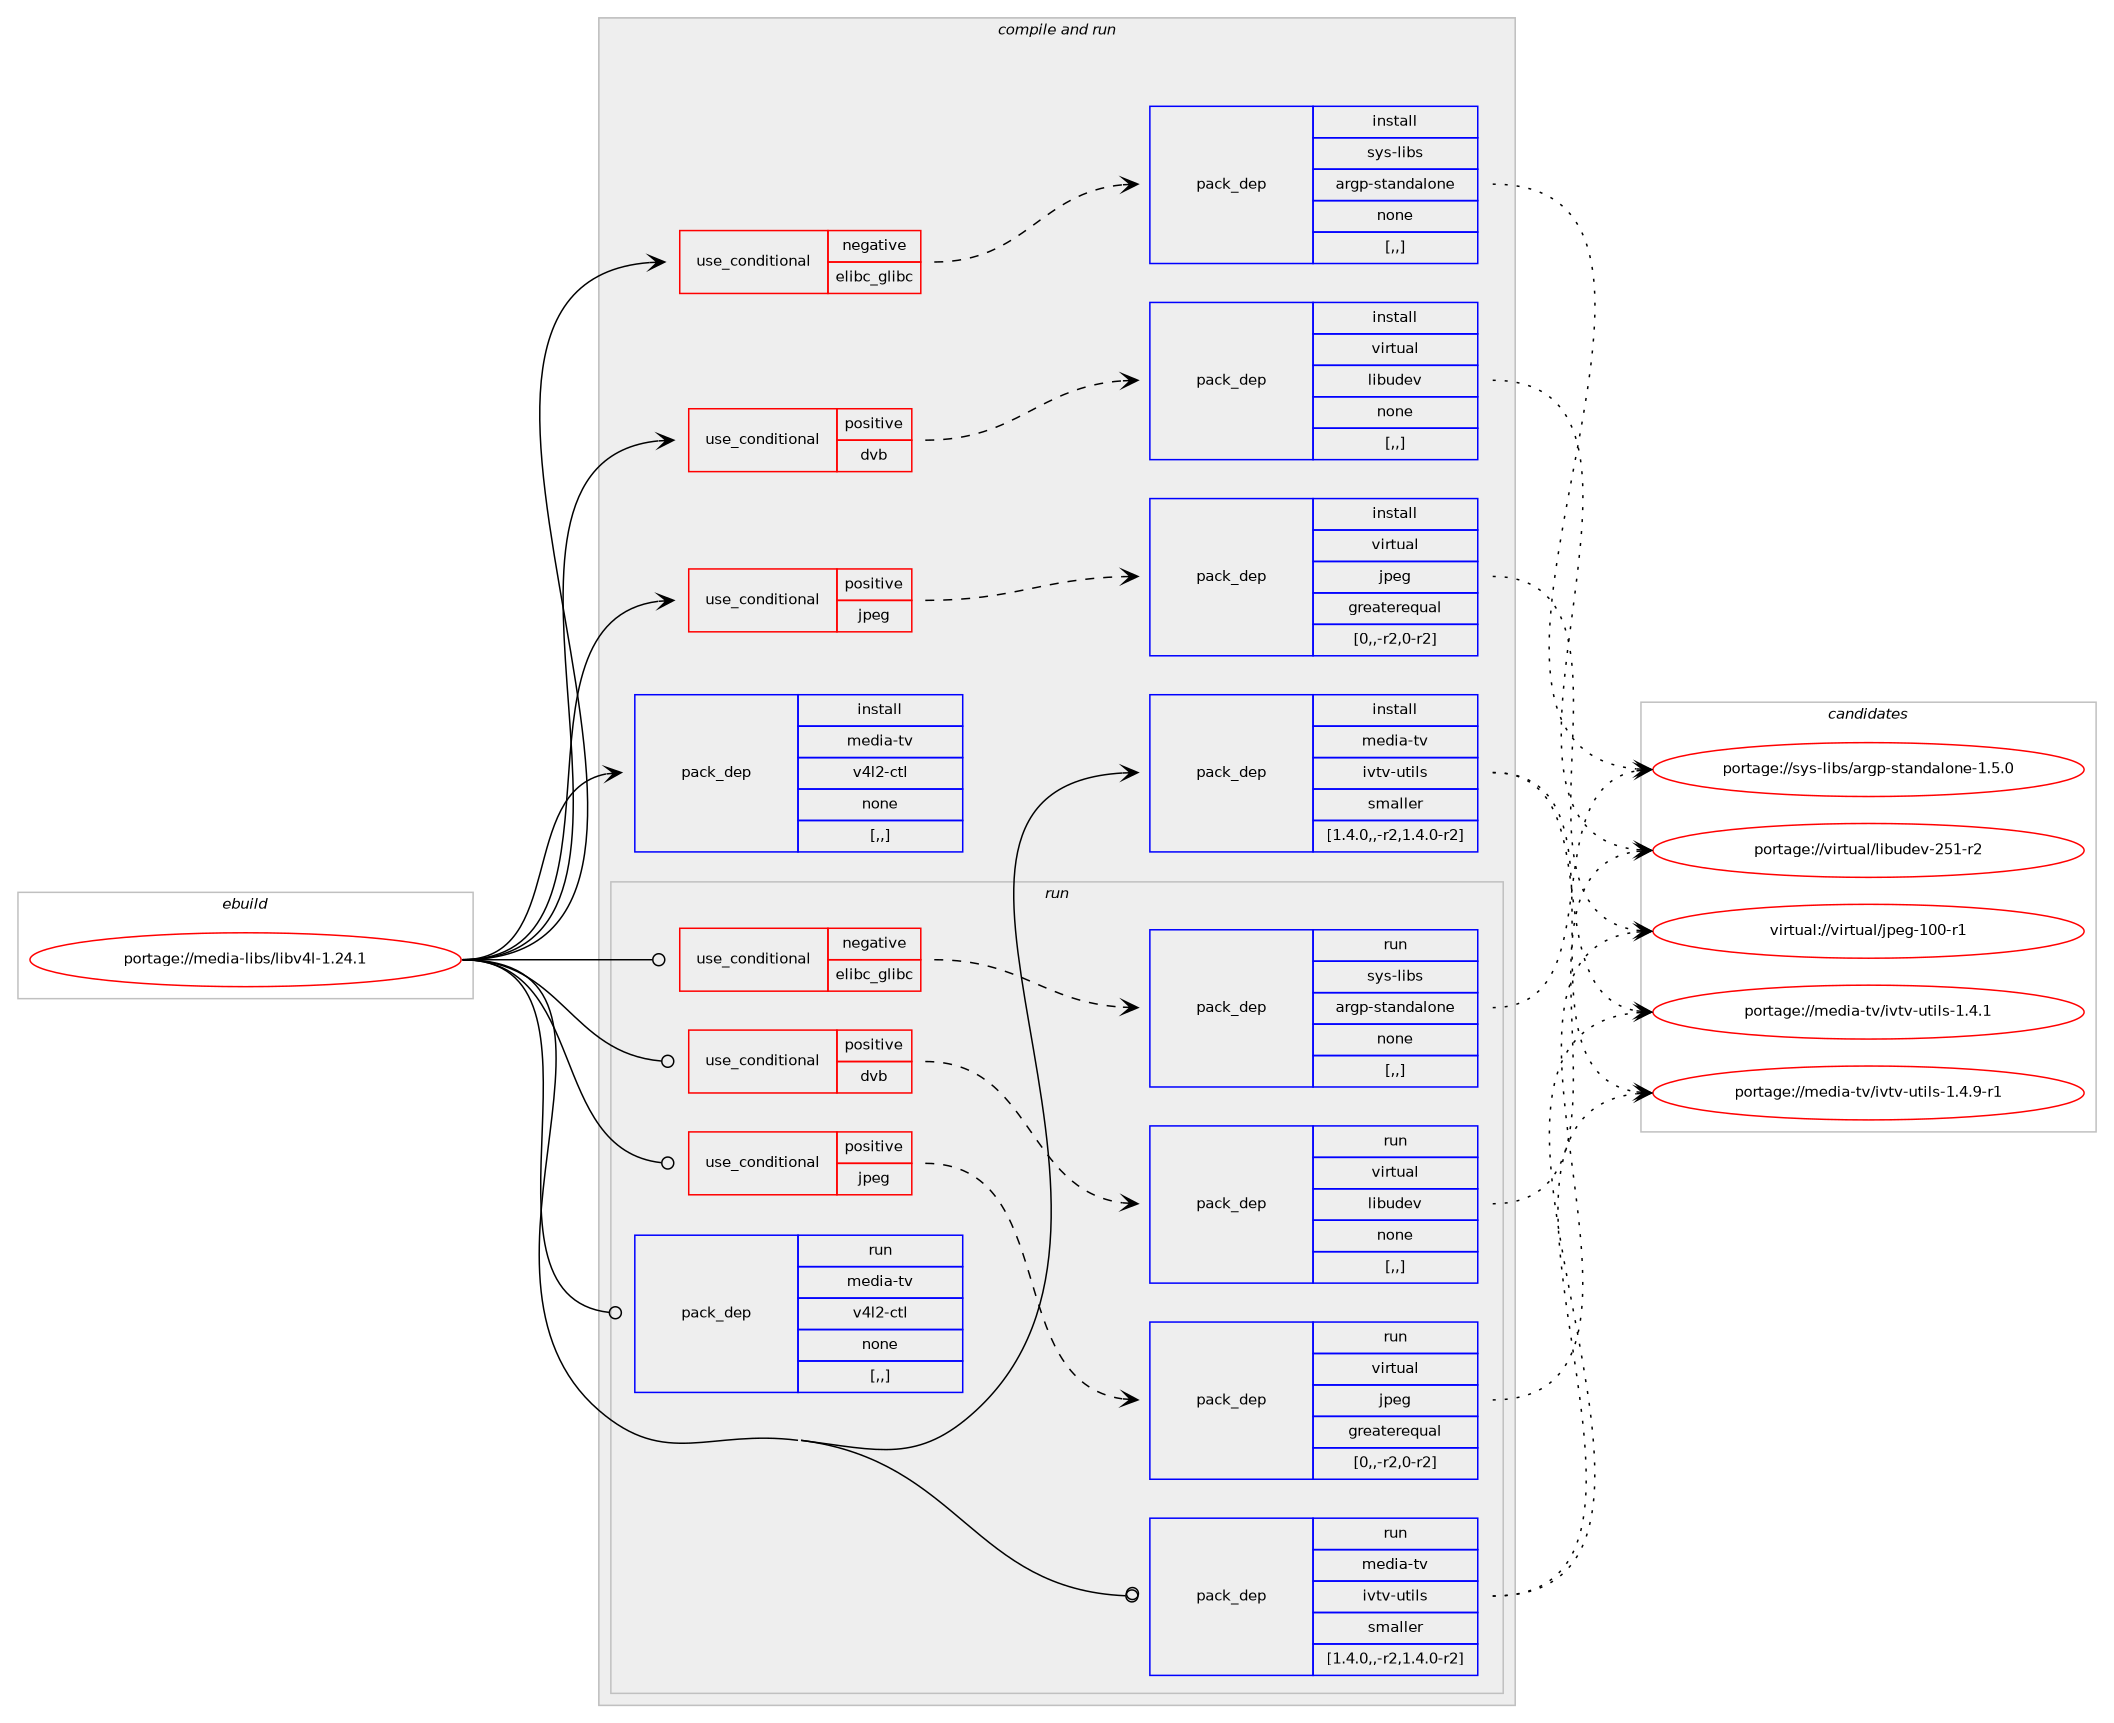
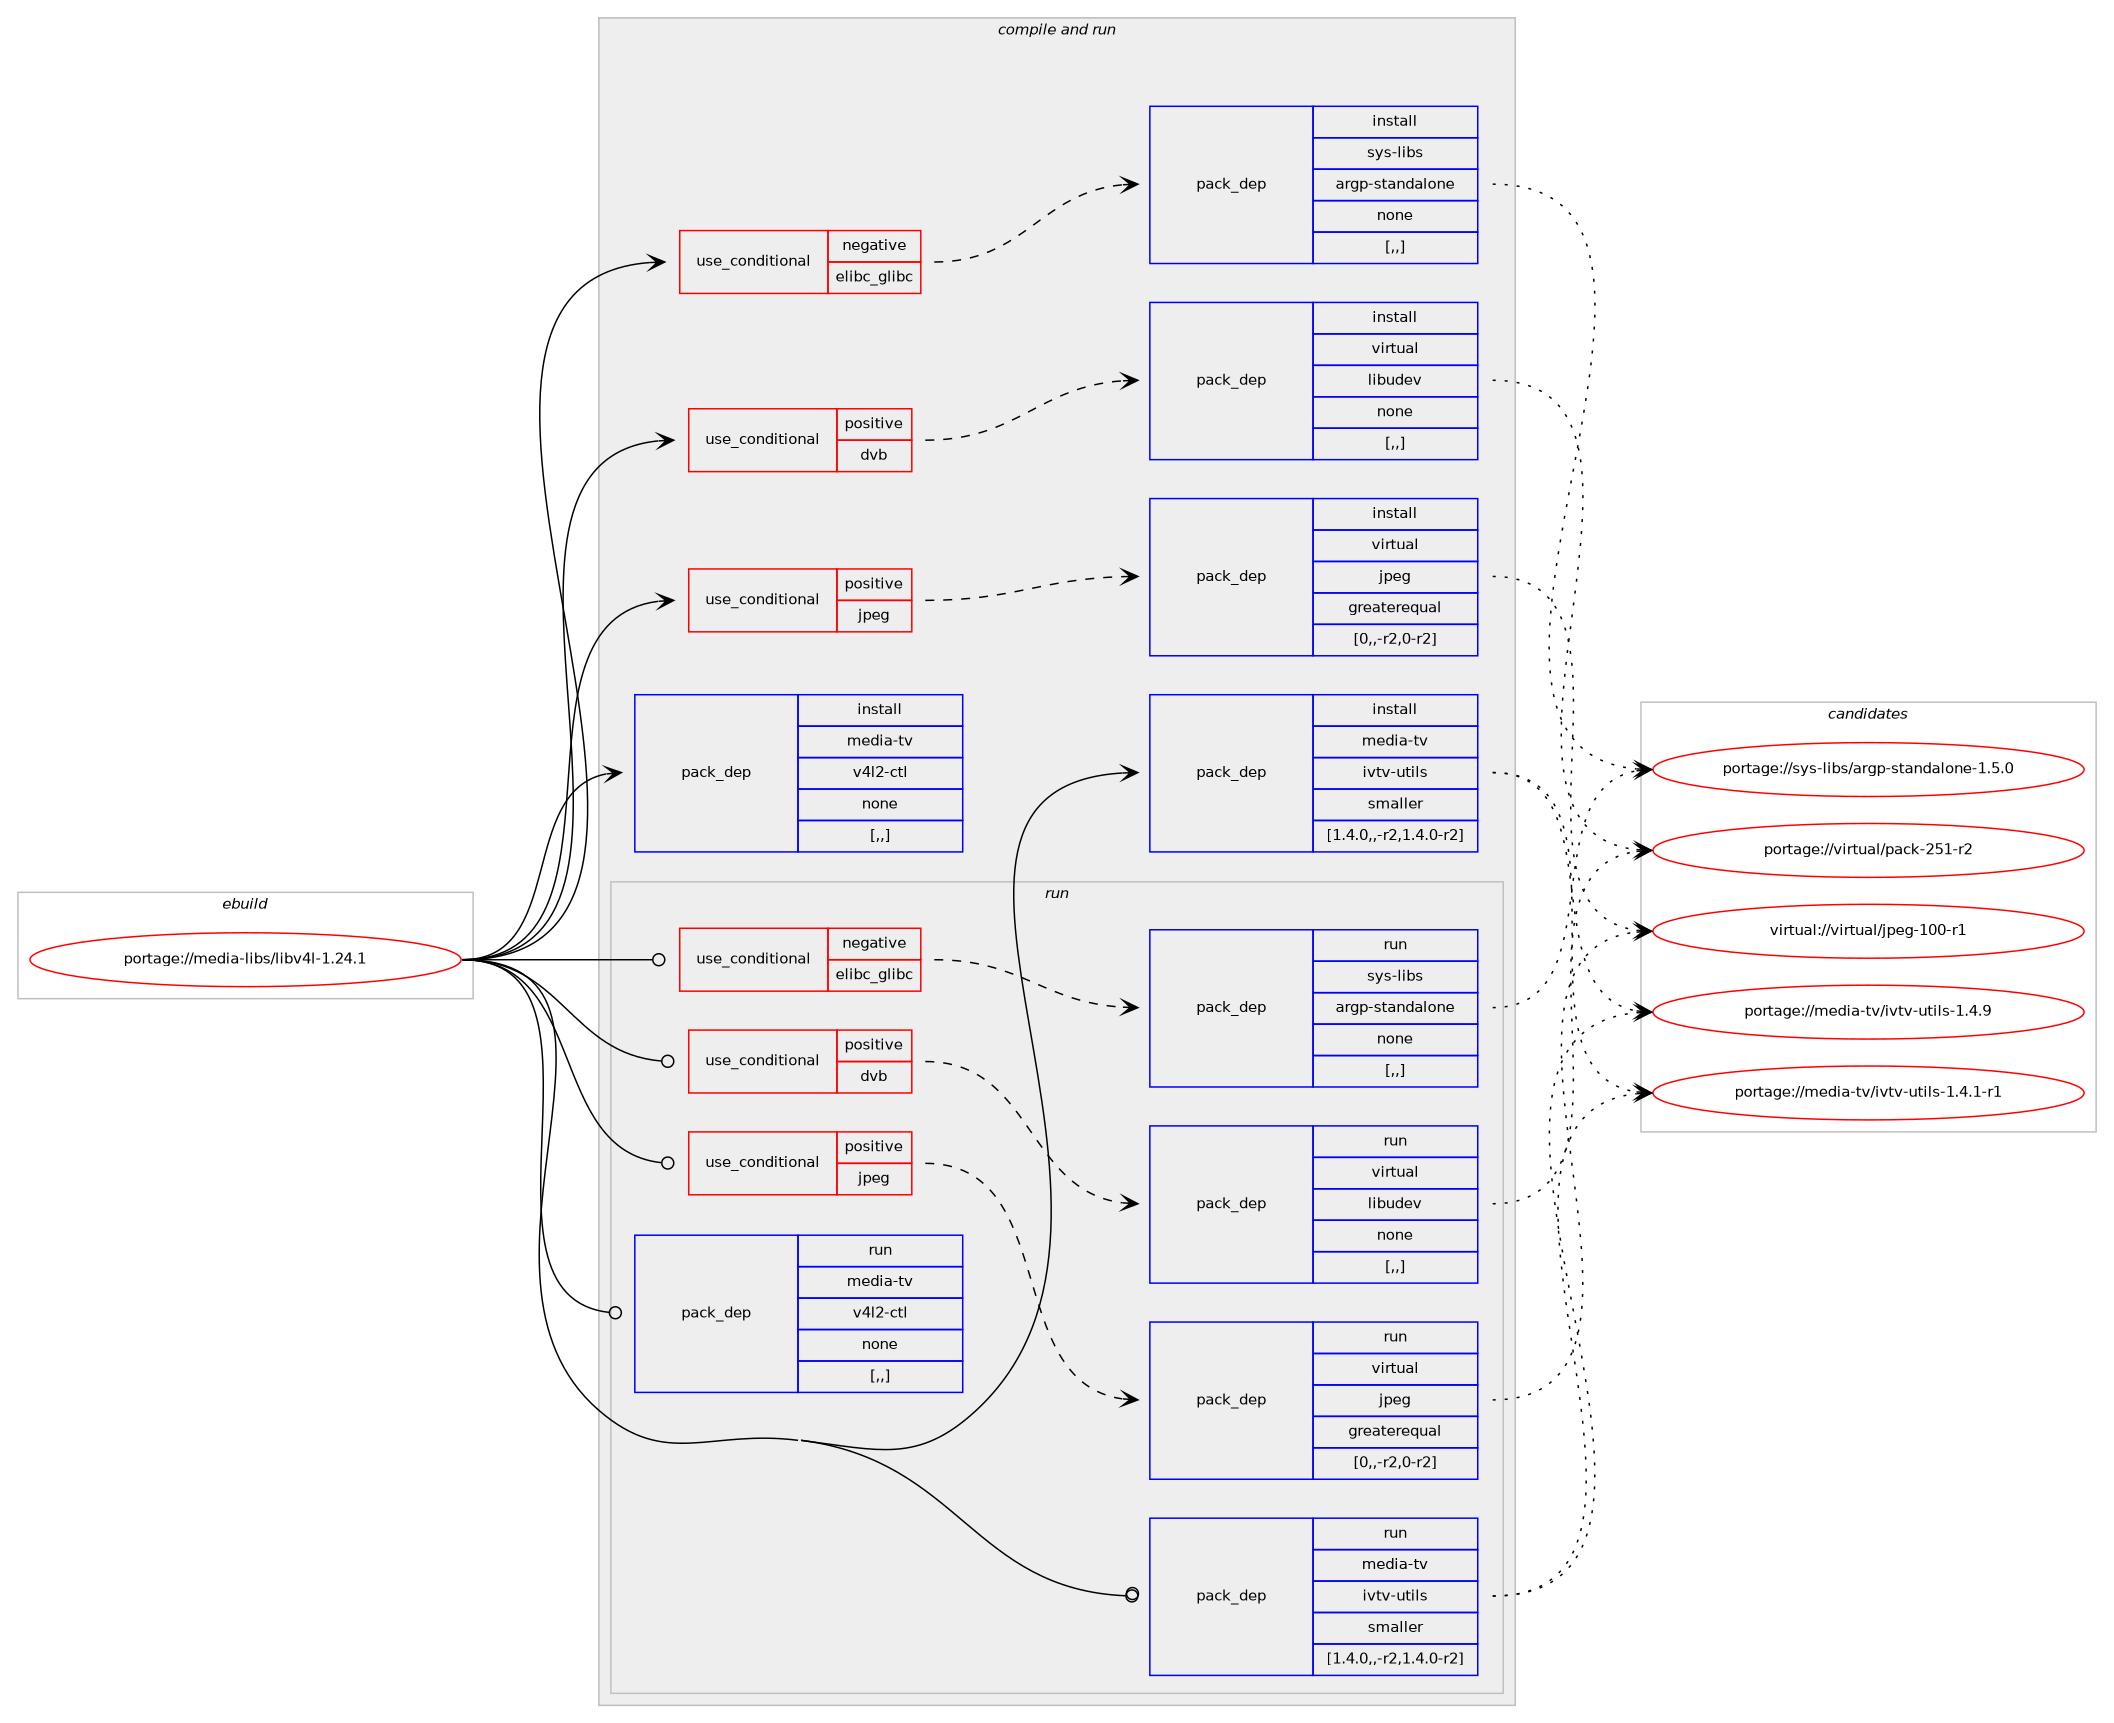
(1869, 850) -> (1869, 850)
(1869, 1012) -> (1869, 1012)
(1869, 1093) -> (1869, 1093)
